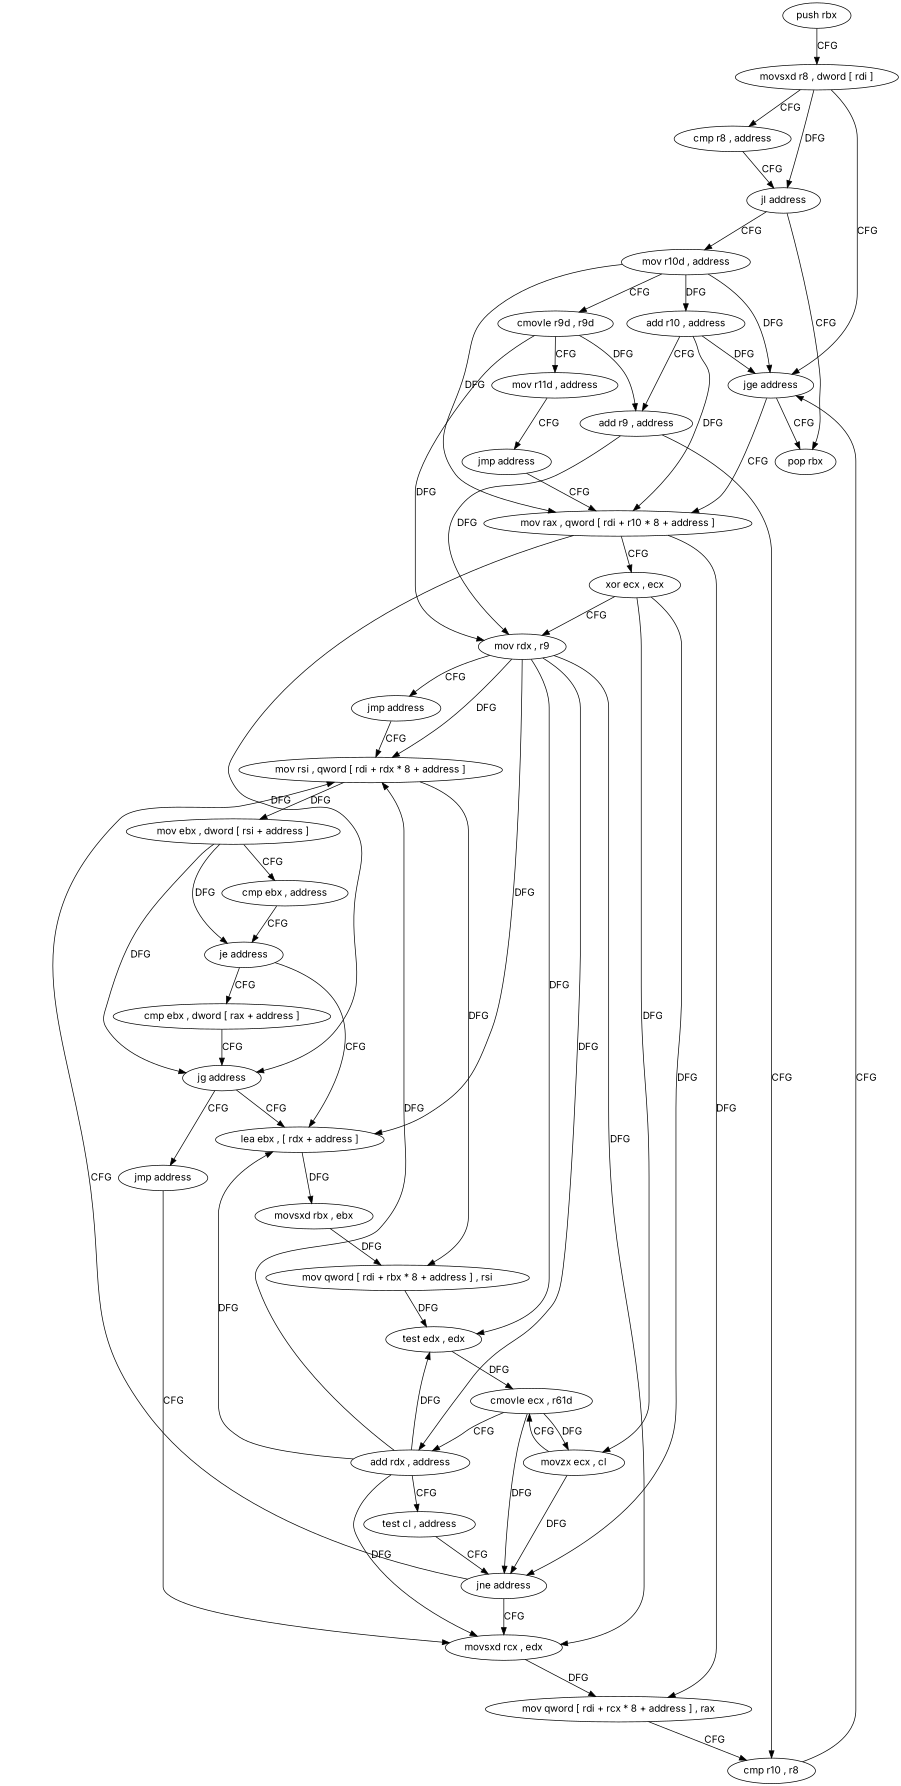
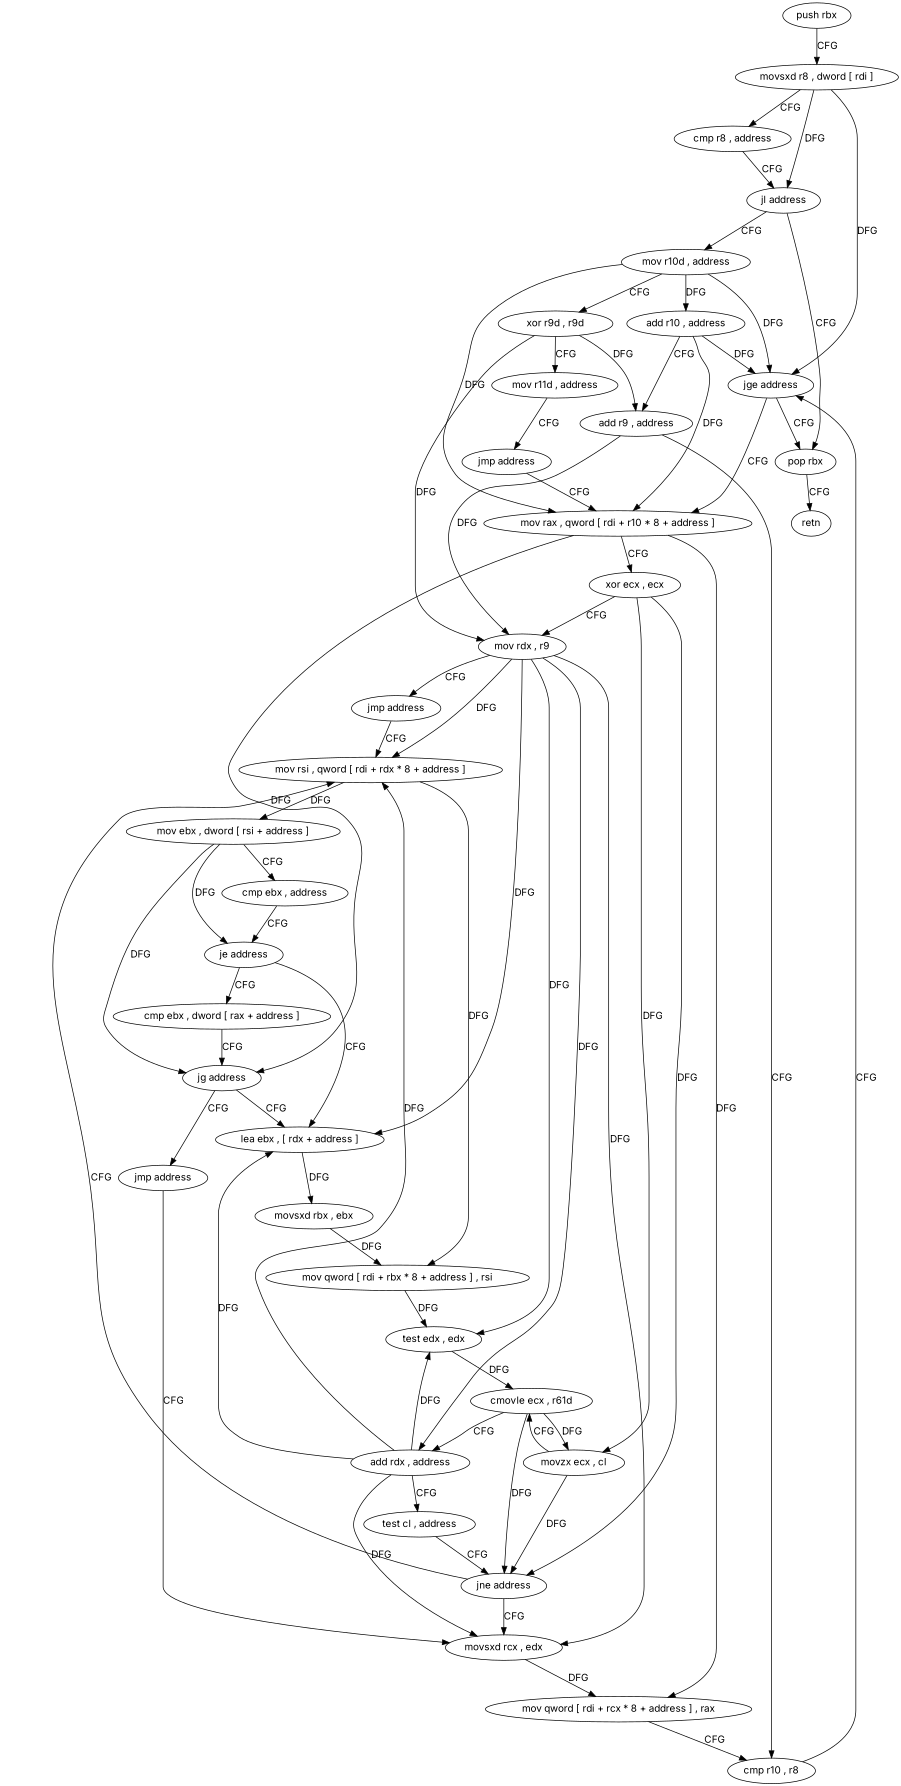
(868, 231) -> (868, 231)
(556, 324) -> (556, 324)
none -> (811, 523)
